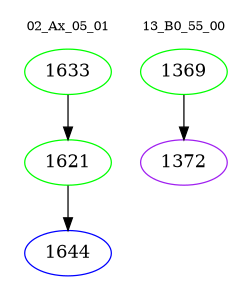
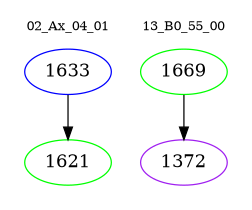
(68, 27) -> (68, 27)
(68, 72) -> (68, 72)
(184, 72) -> (184, 72)
(68, 253) -> none
